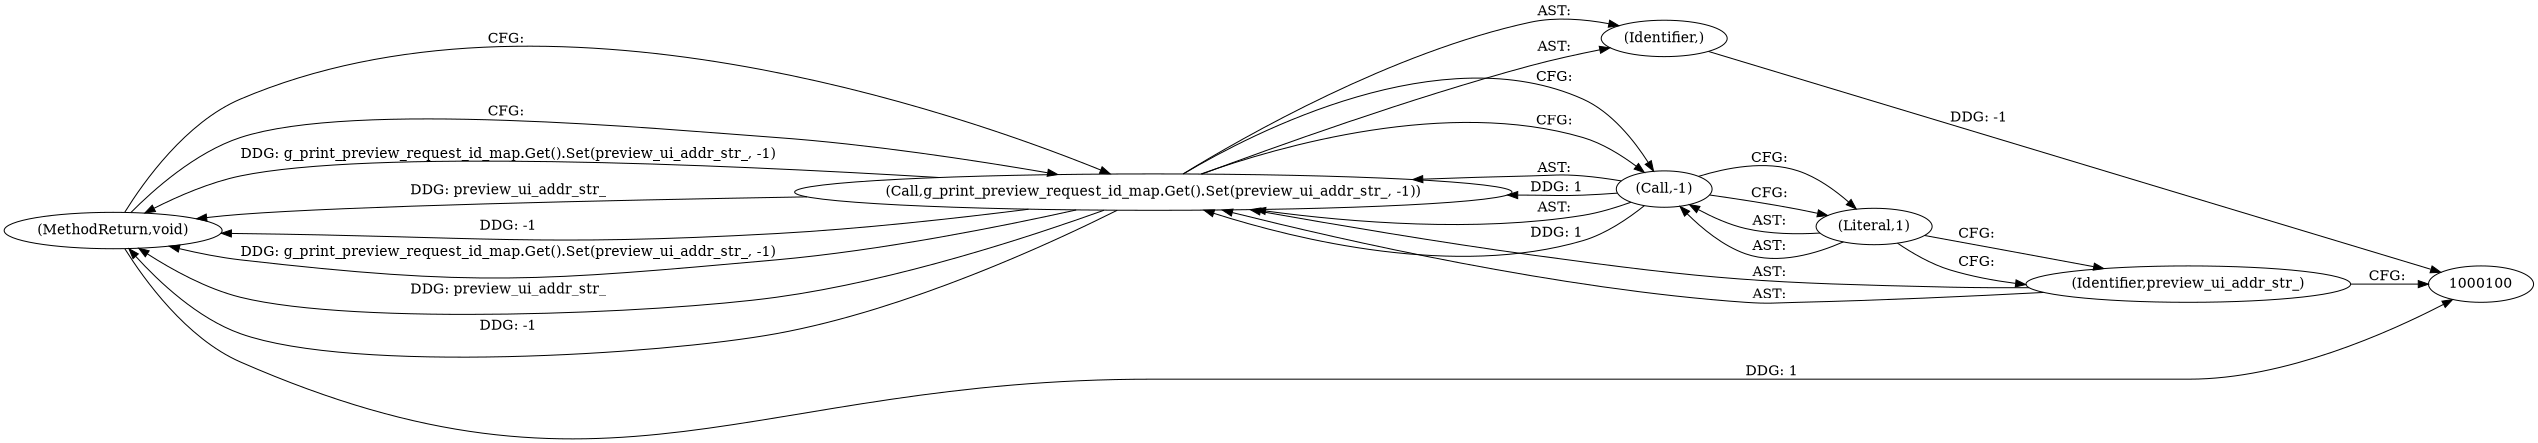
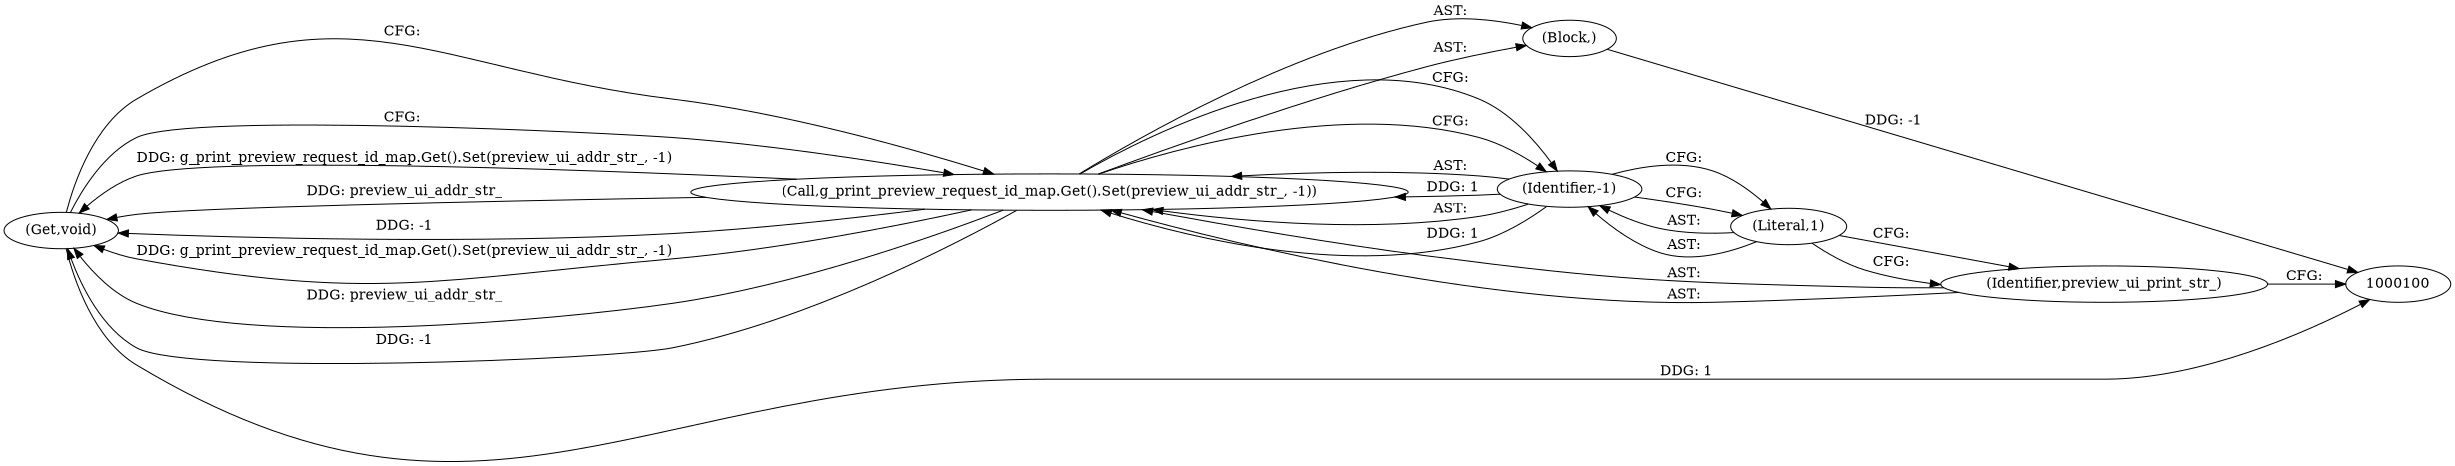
(1664, 38) -> (1570, 38)
(1664, 189) -> (1570, 189)
(113, 231) -> (61, 231)
(2188, 284) -> (2104, 284)
